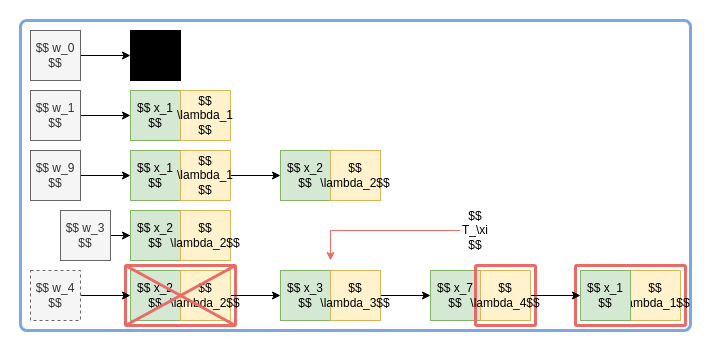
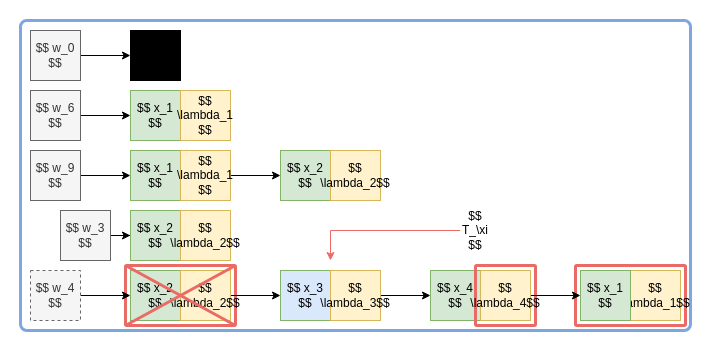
(56, 116) -> (56, 116)
(306, 296) -> (306, 296)
(456, 296) -> (456, 296)
